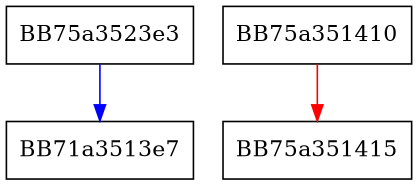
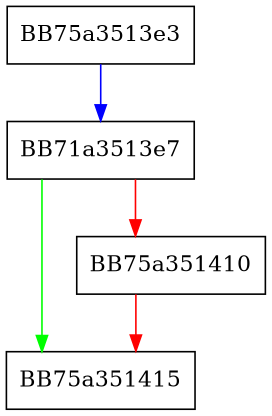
(100, 35) -> (101, 35)
none -> (135, 200)
none -> (42, 257)
